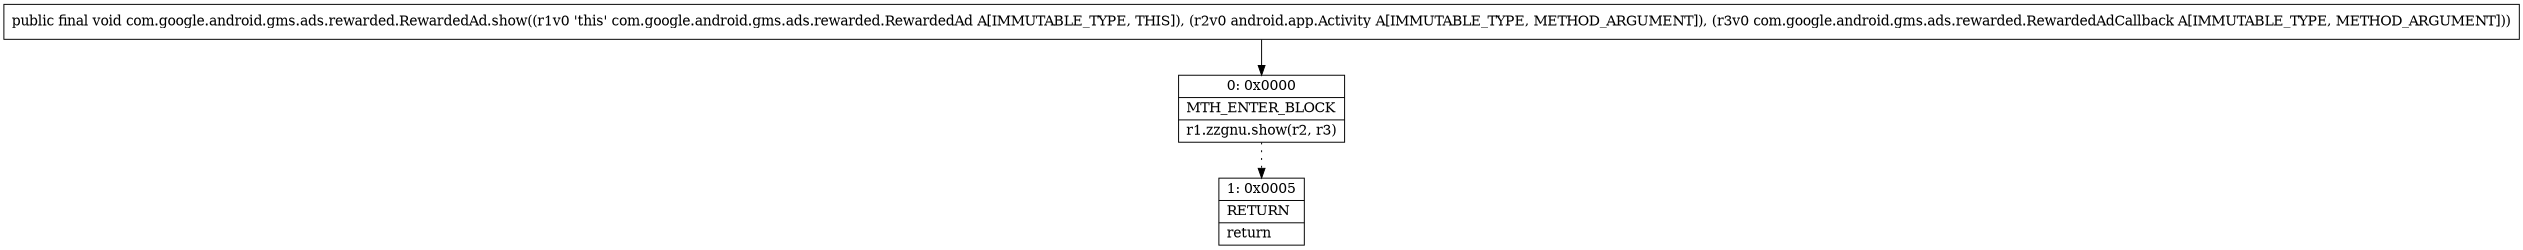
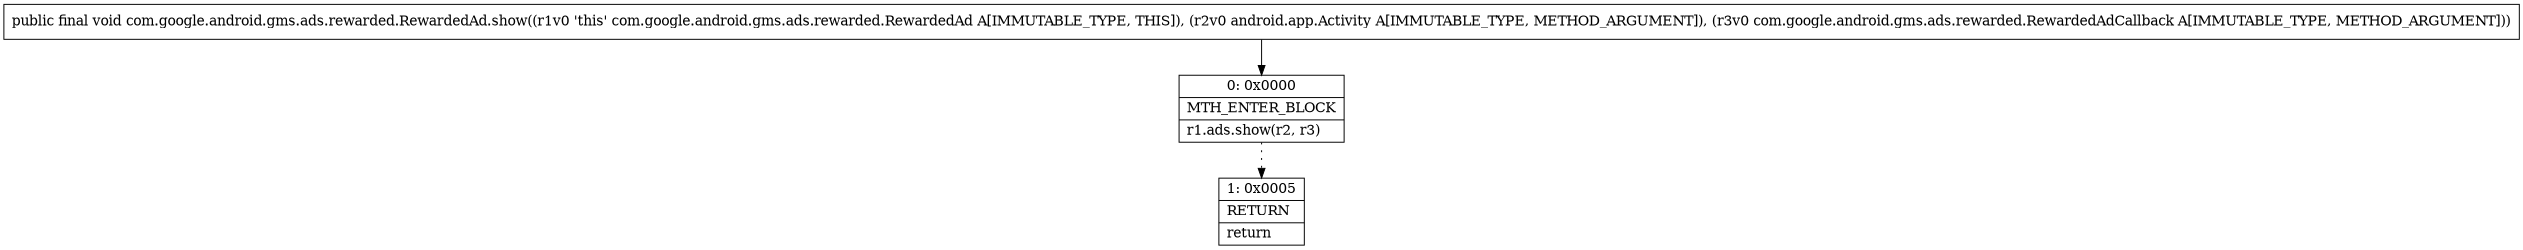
(1262, 131) -> (1254, 131)
